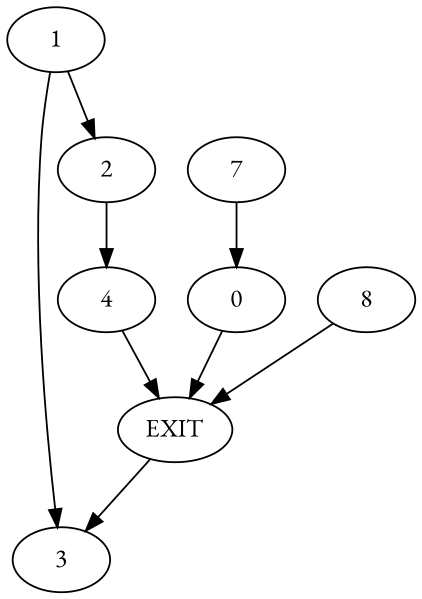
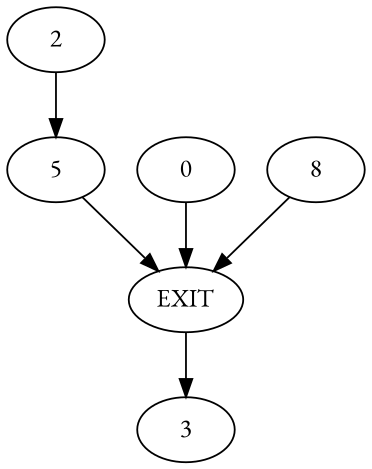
(56, 40) -> none
(237, 170) -> none
(107, 300) -> (56, 170)
